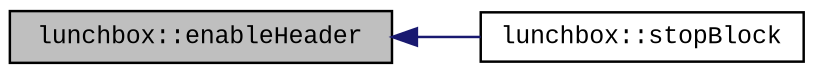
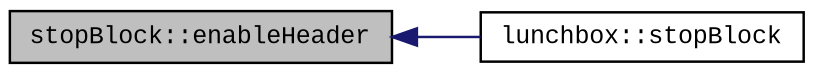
(201, 37) -> (201, 37)
